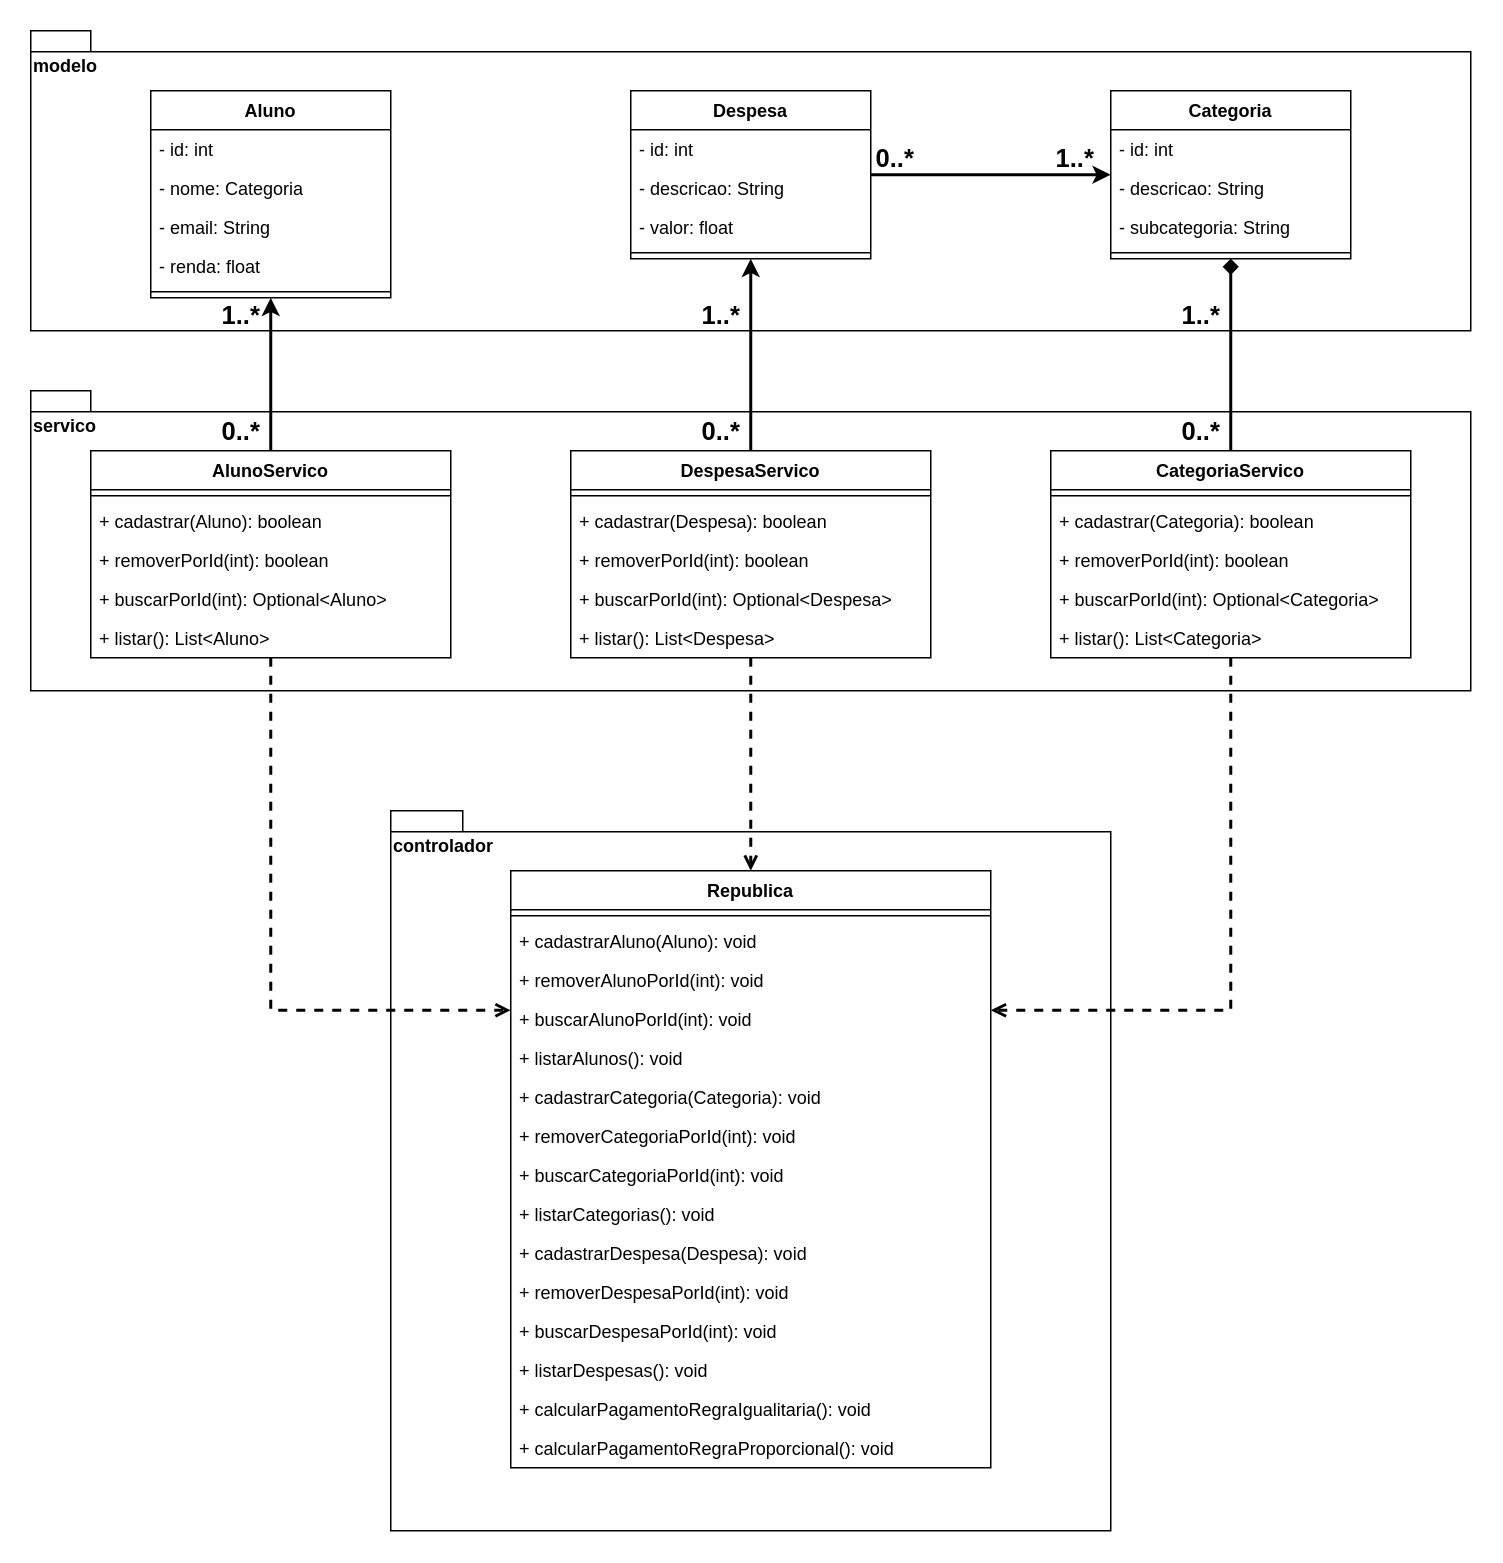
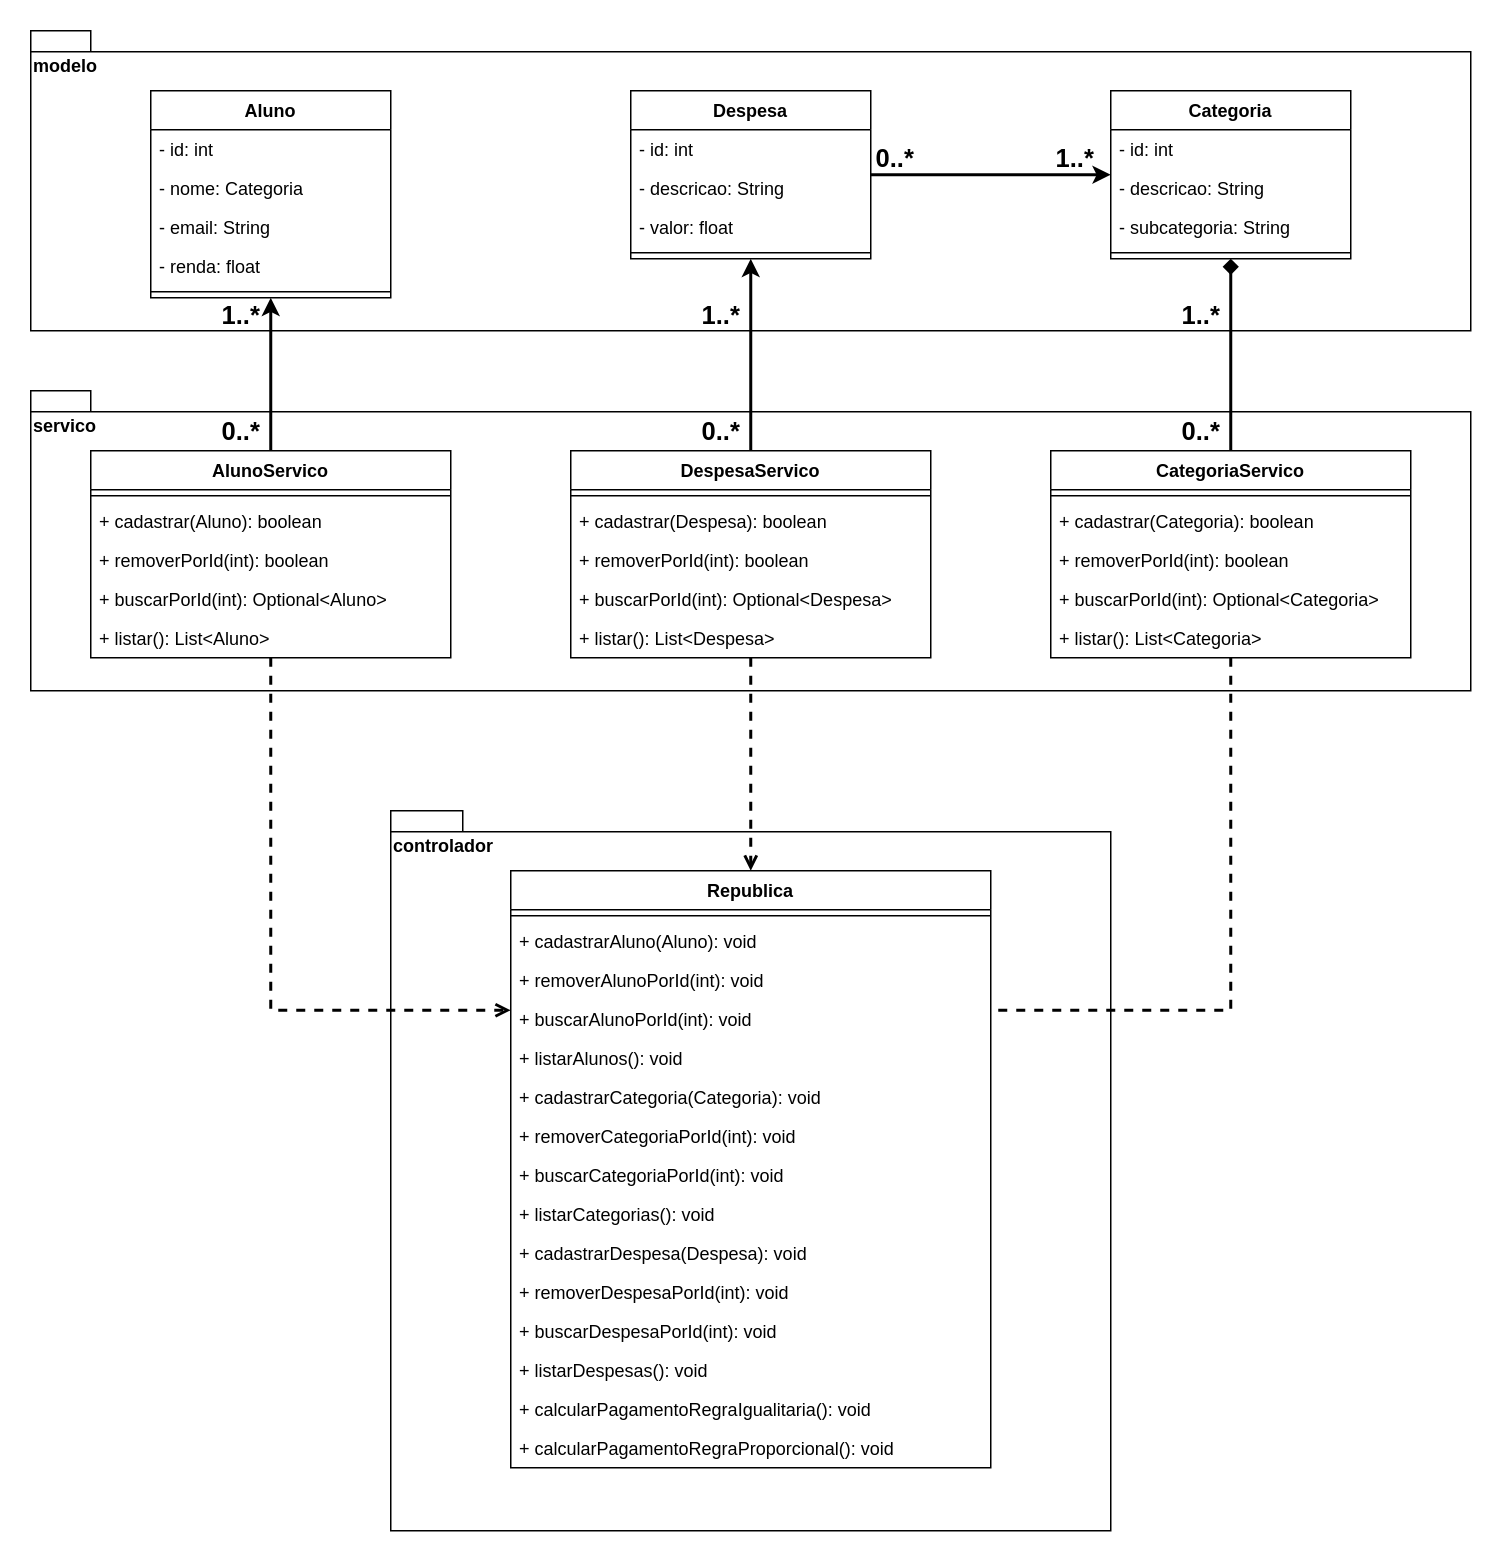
(1000, 1010) -> (998, 1010)
